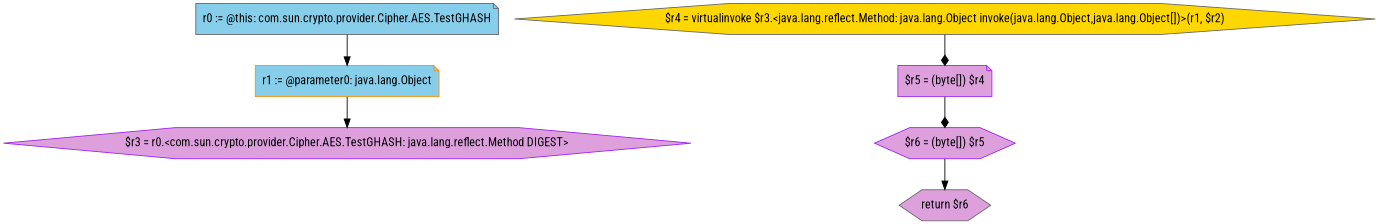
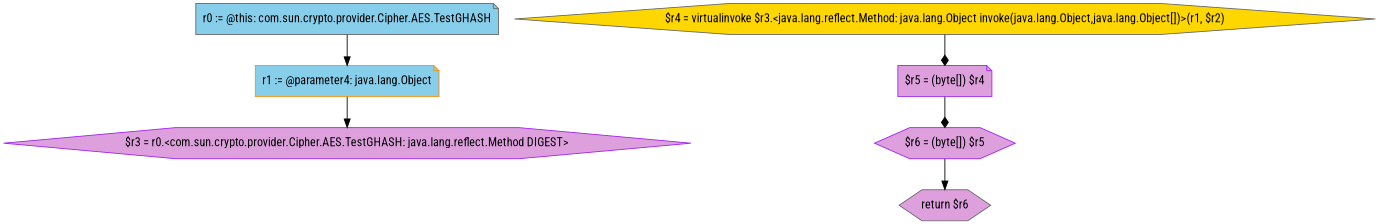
(347, 81) -> (347, 81)
